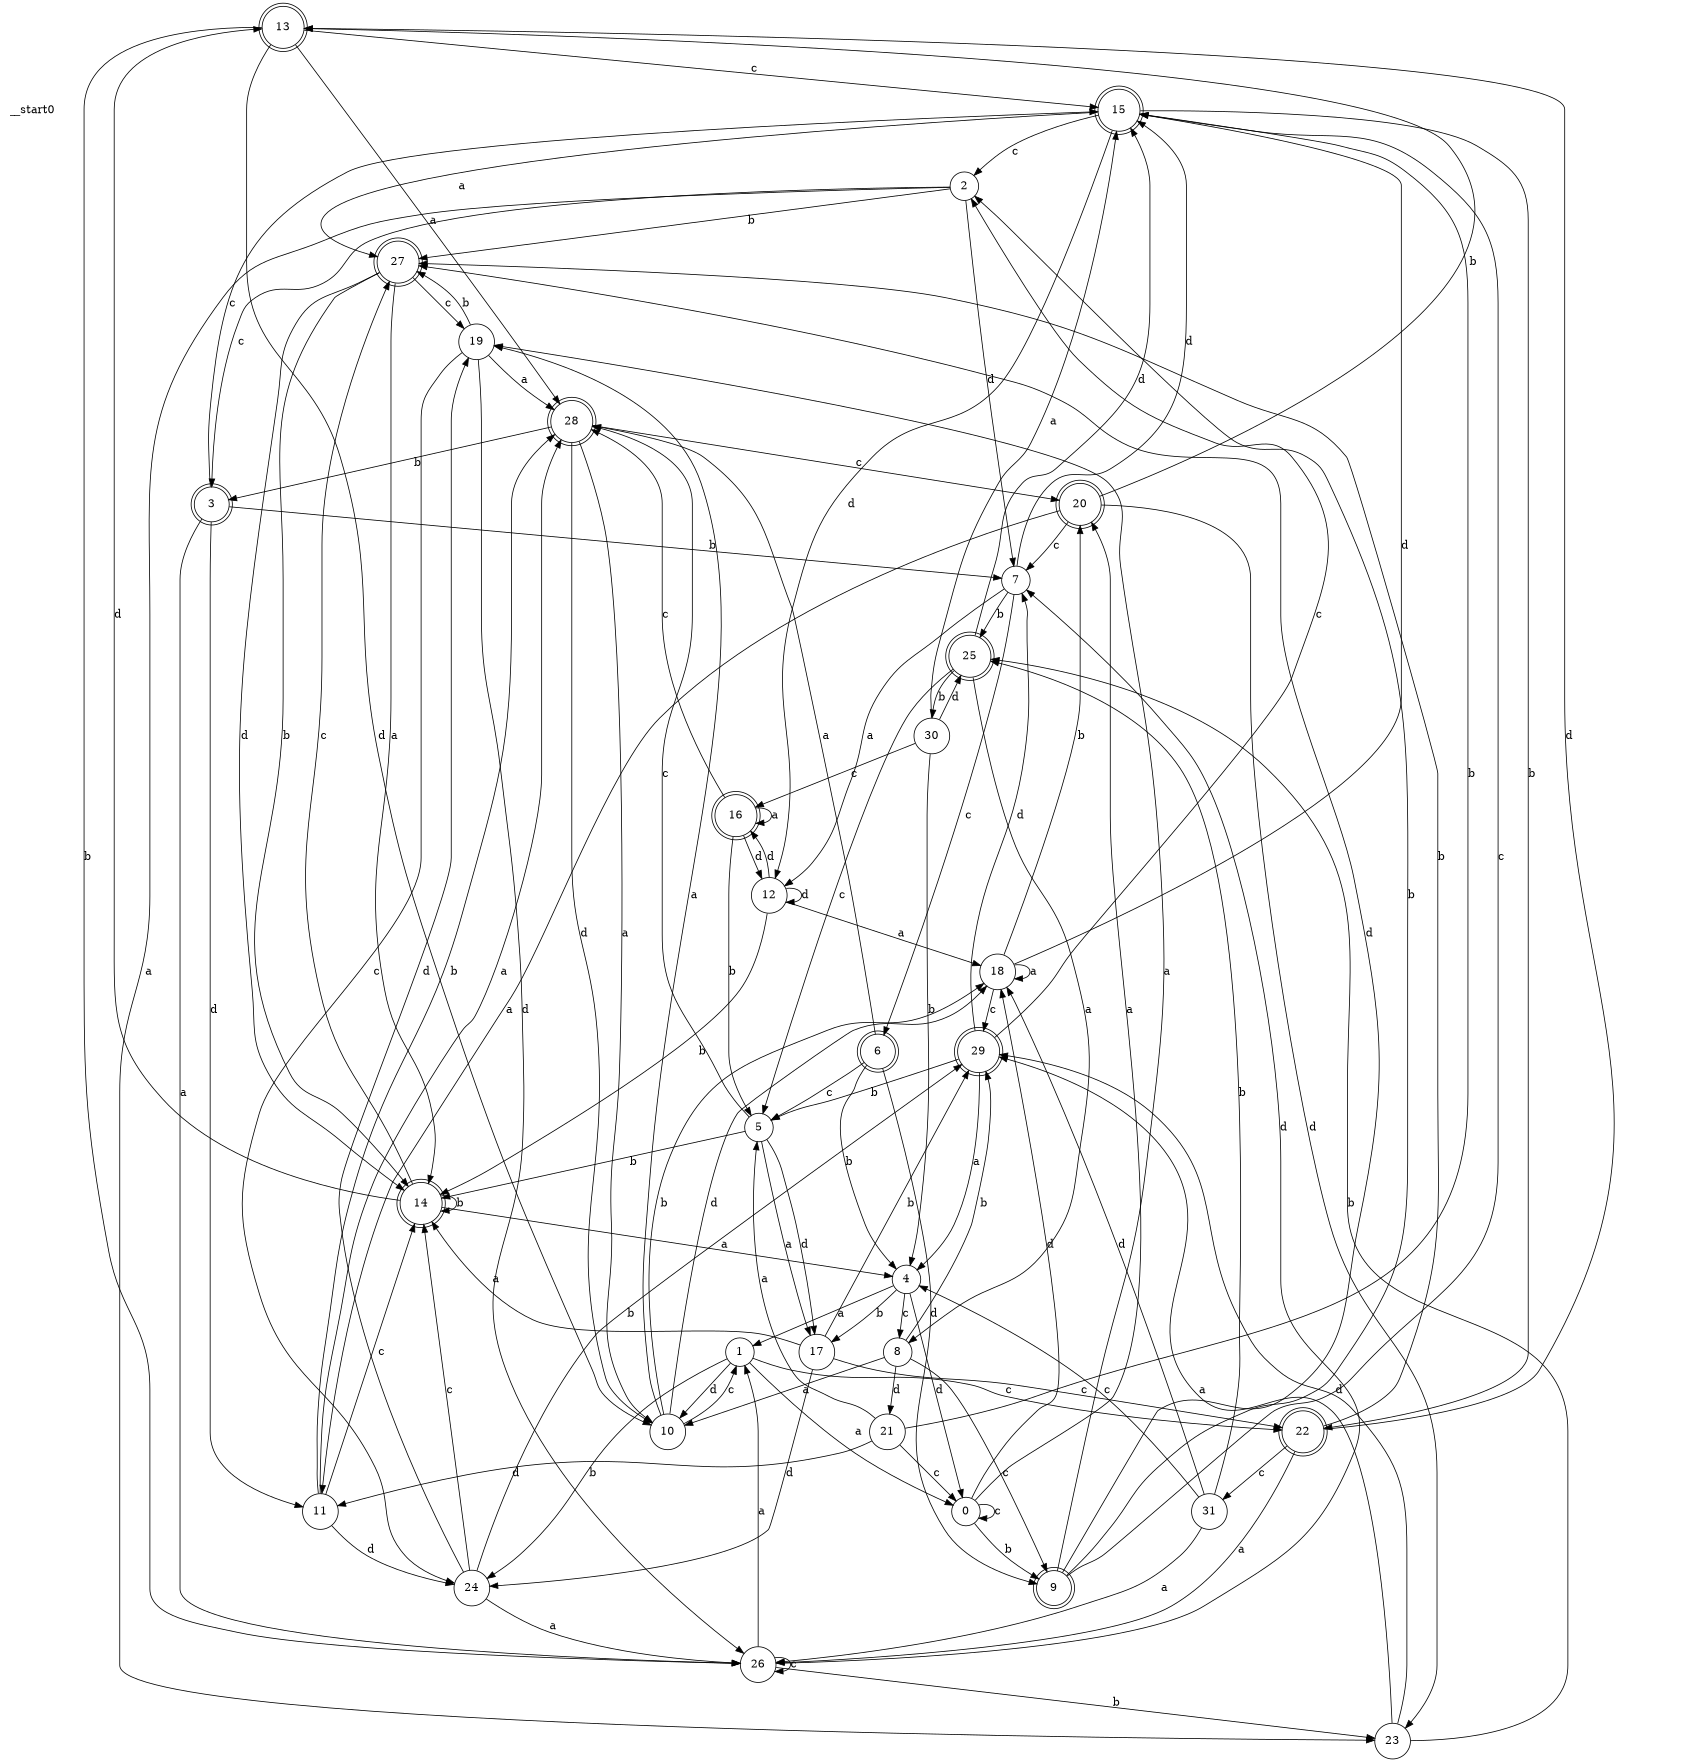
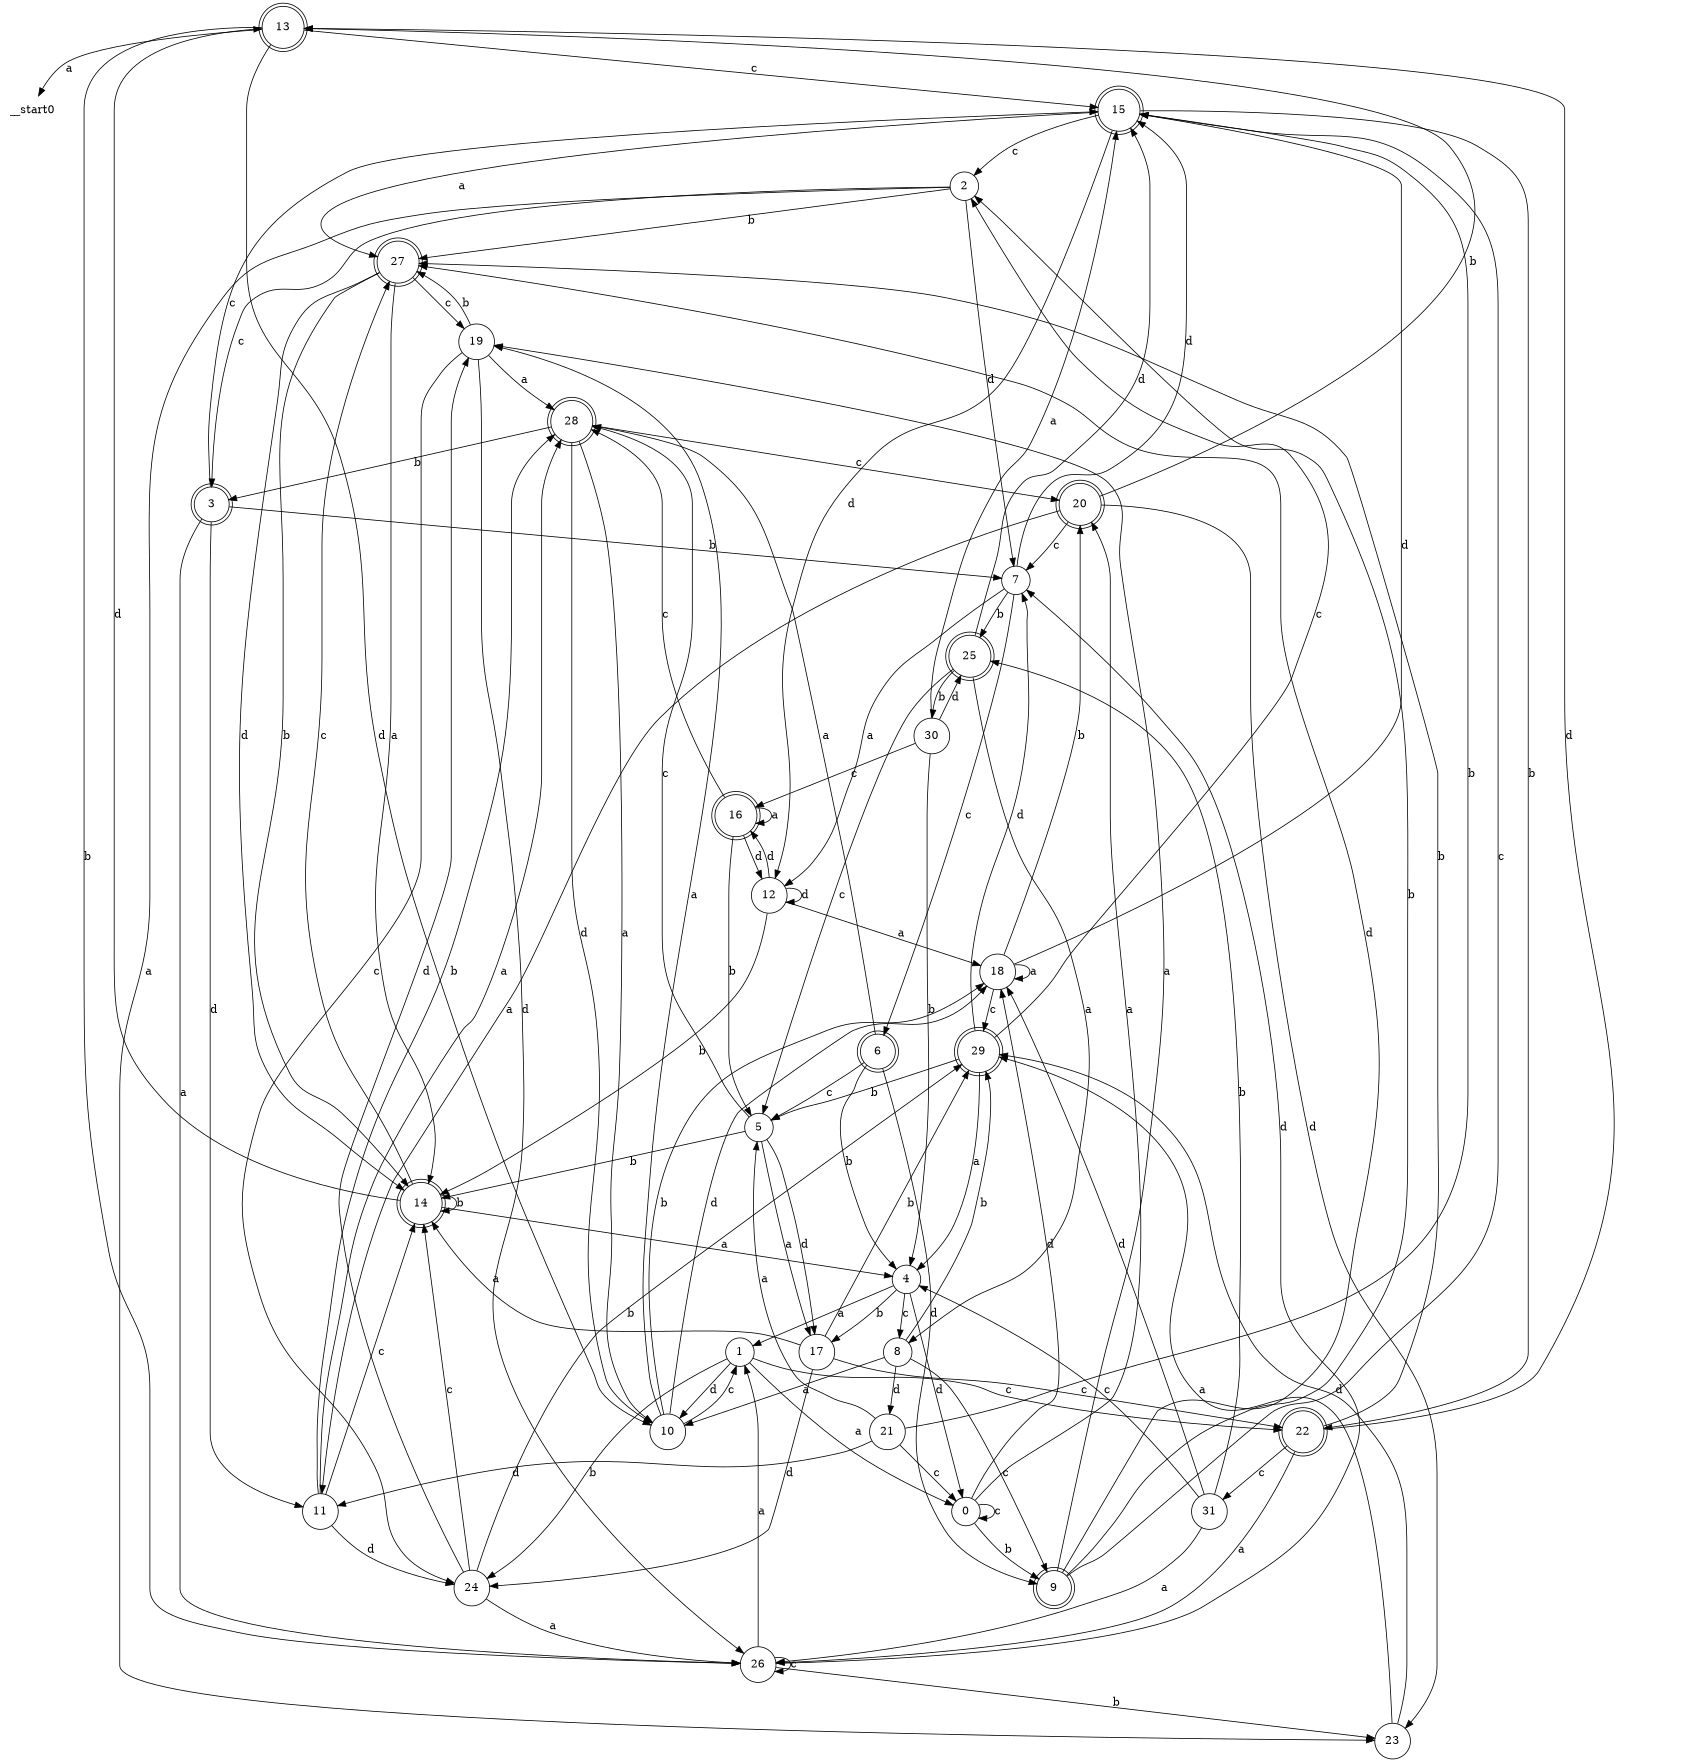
(433, 229) -> (122, 46)
(1349, 1211) -> none
